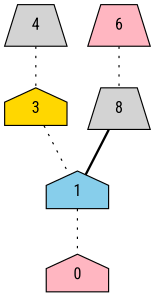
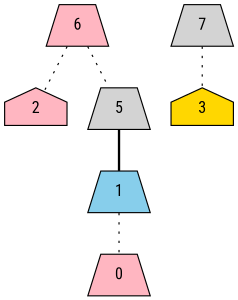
(36, 25) -> (202, 25)
none -> (36, 109)
(119, 109) -> (119, 109)
(57, 150) -> none
(77, 192) -> (119, 192)
(77, 275) -> (119, 275)
